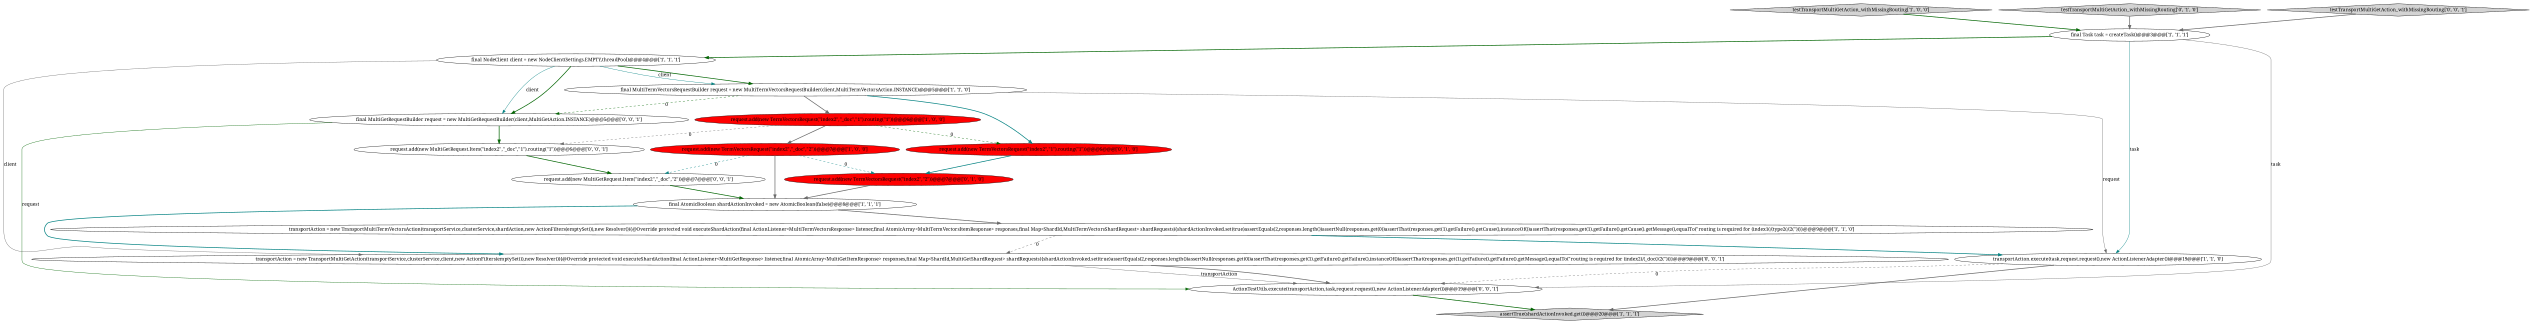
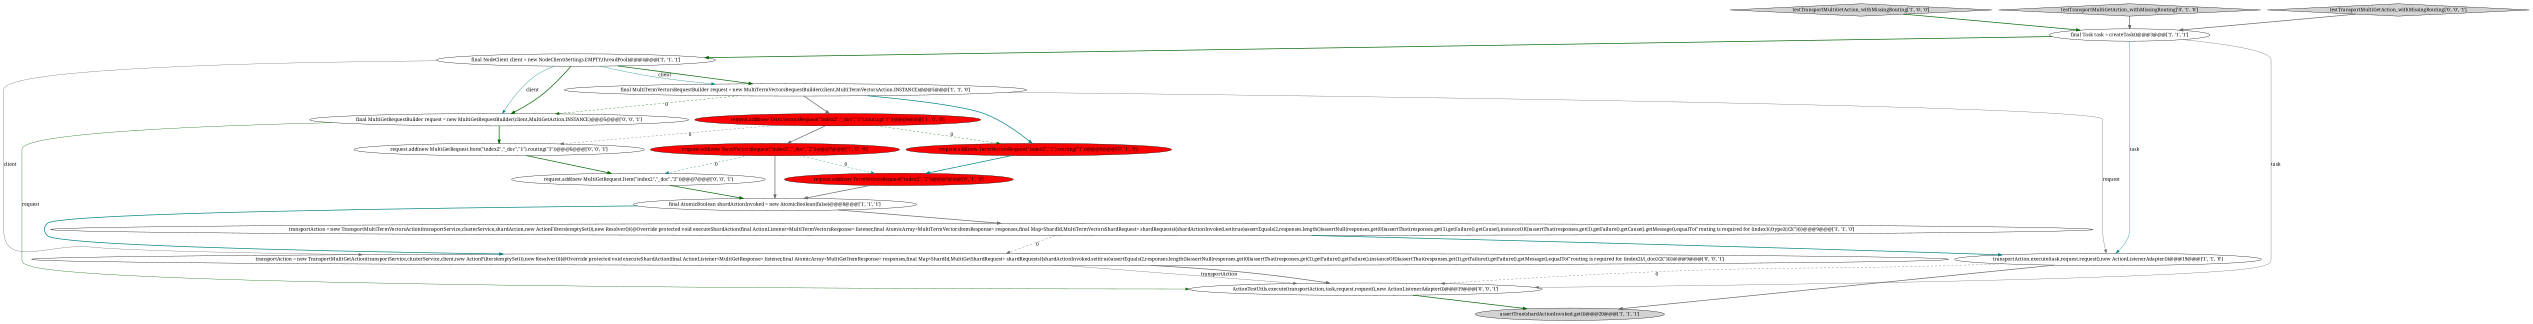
(1570, 314) -> (1570, 314)
